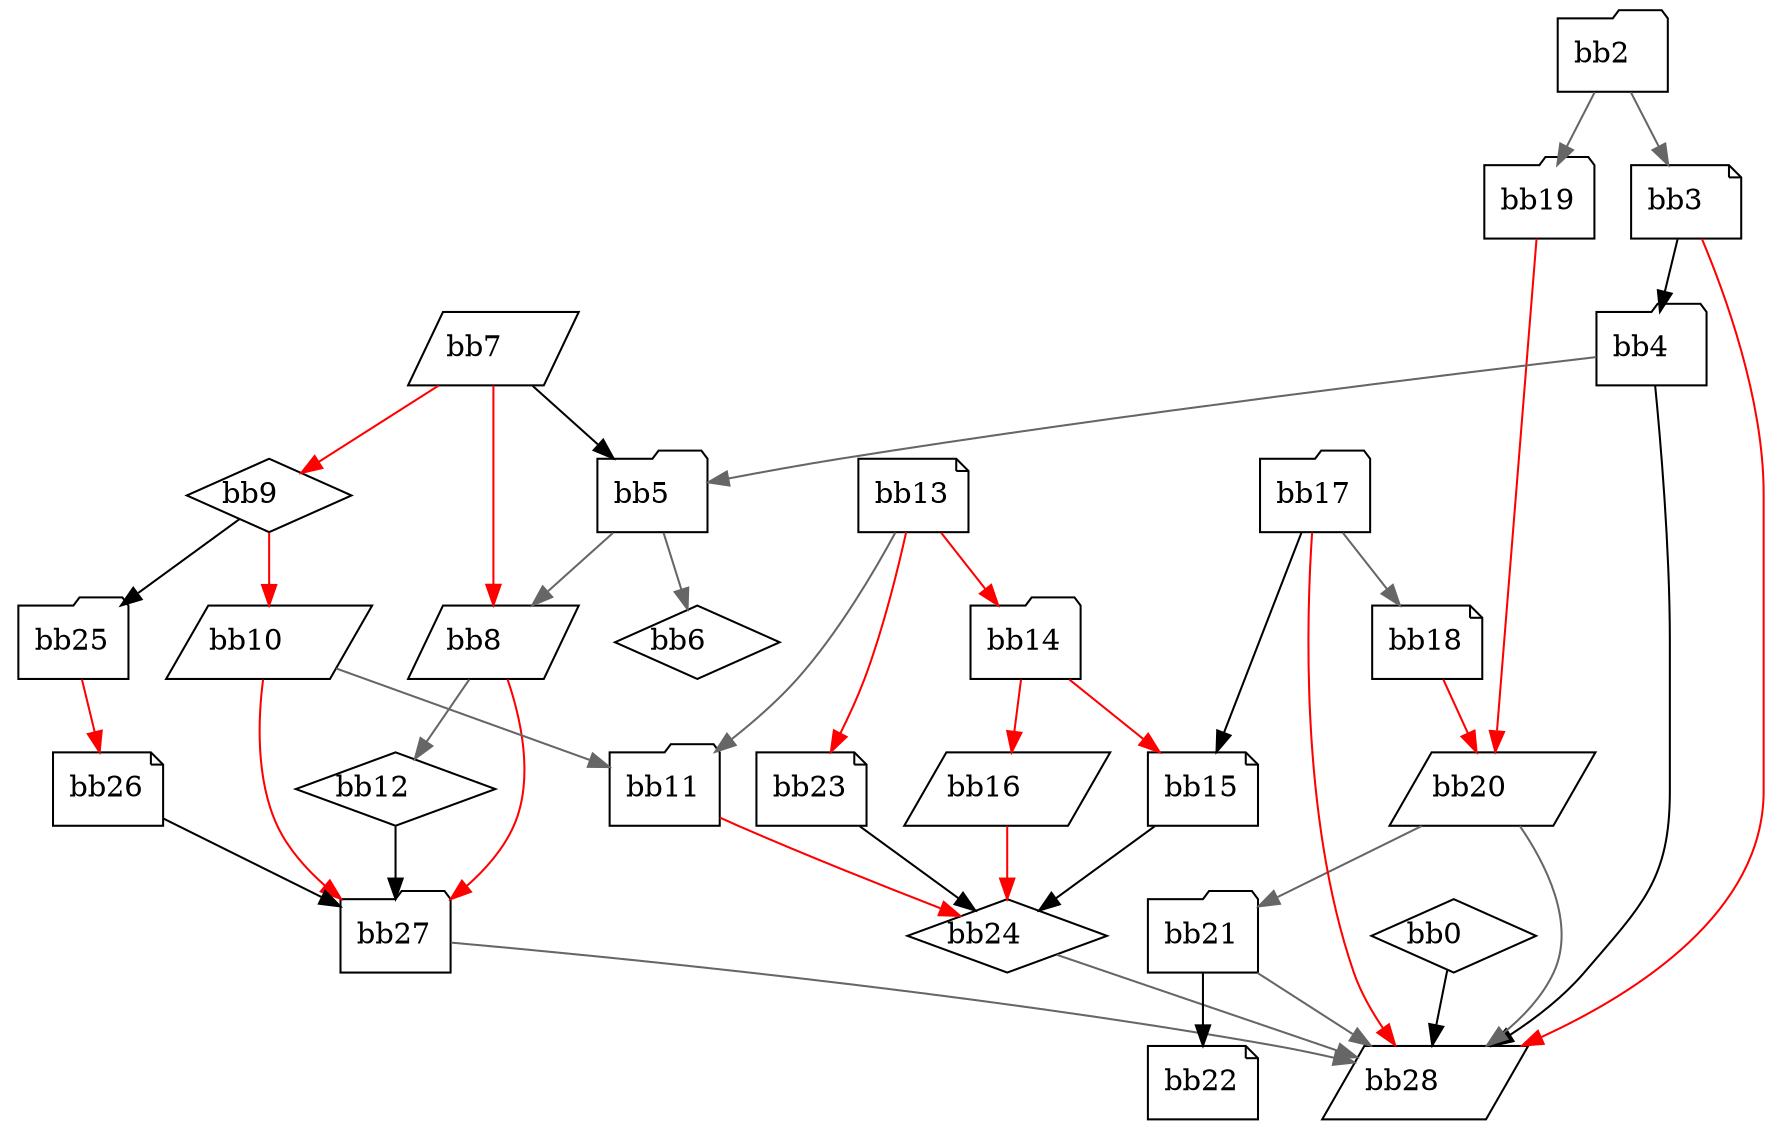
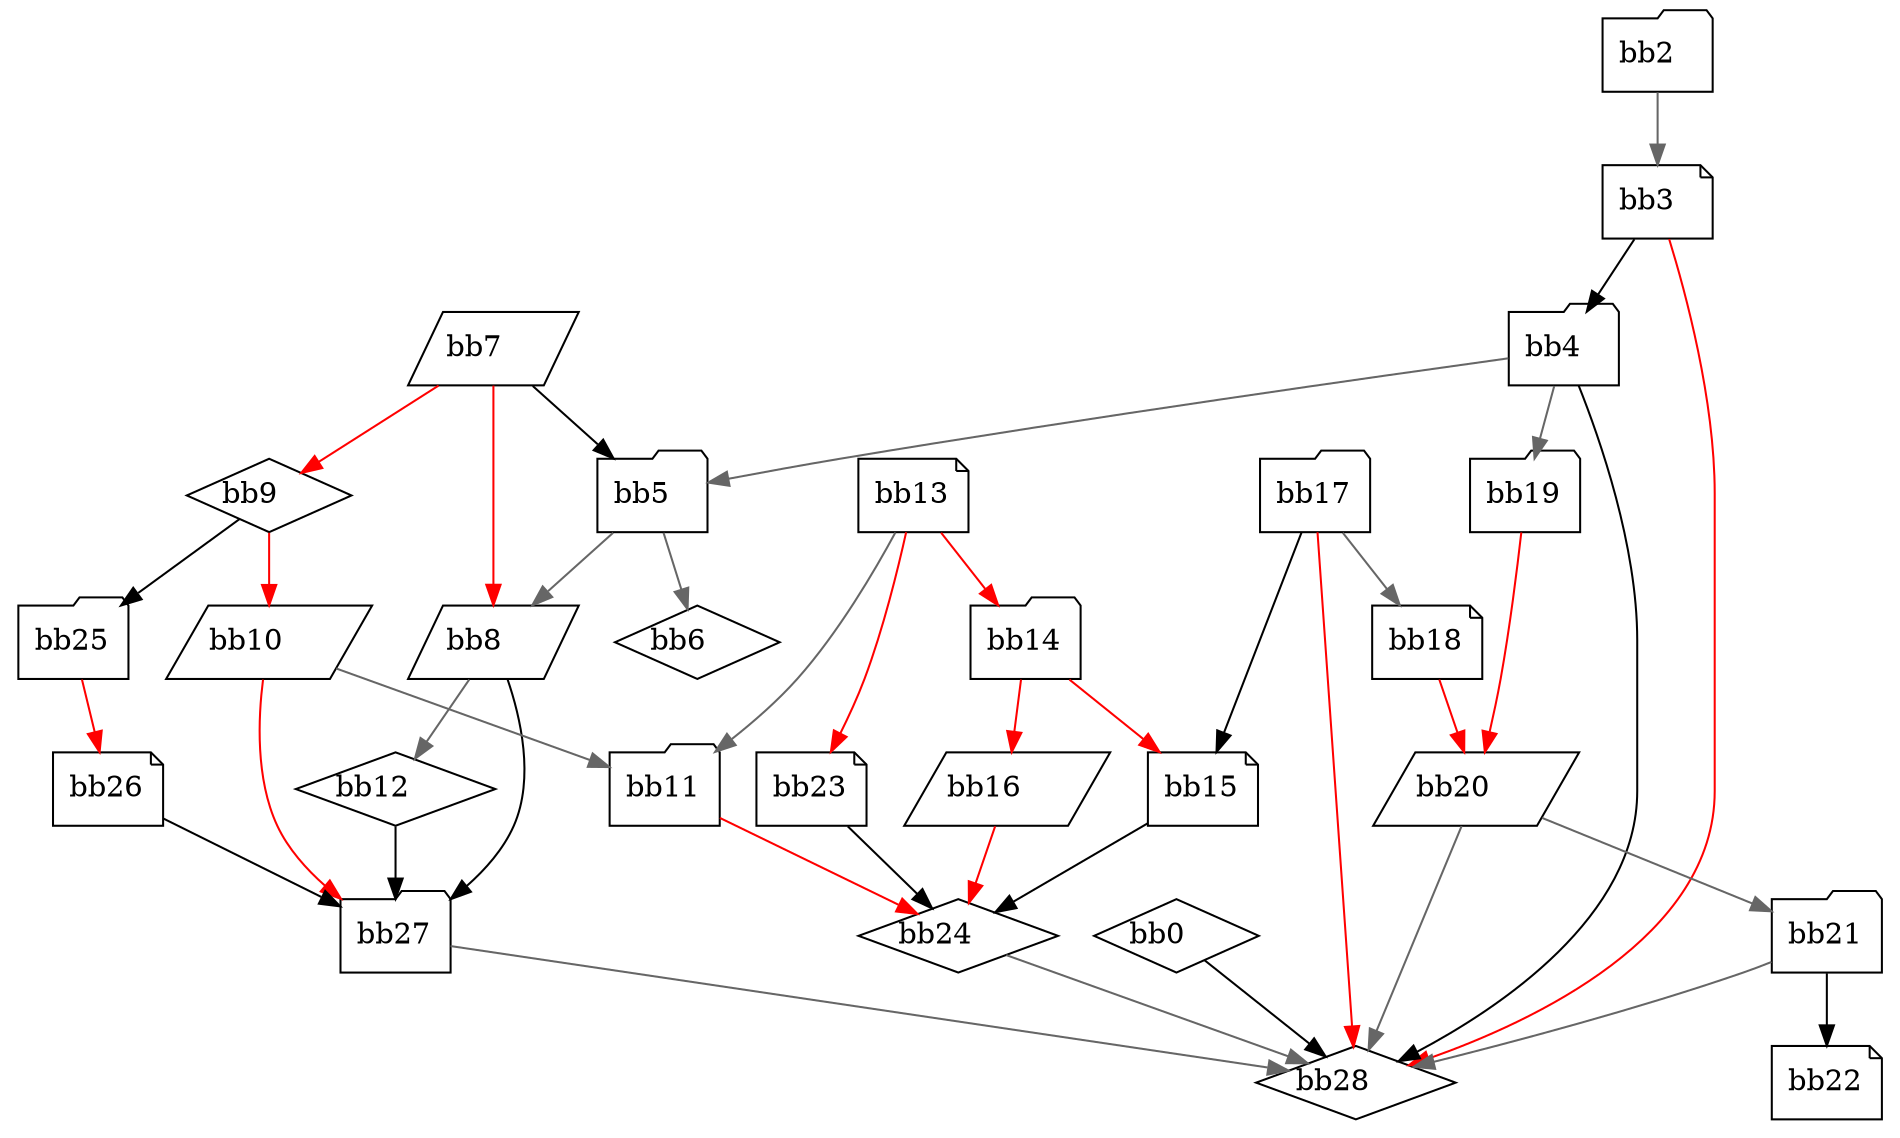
(1581, 119) -> (1547, 412)
(523, 791) -> (523, 791)
(1425, 1083) -> (1356, 1083)
